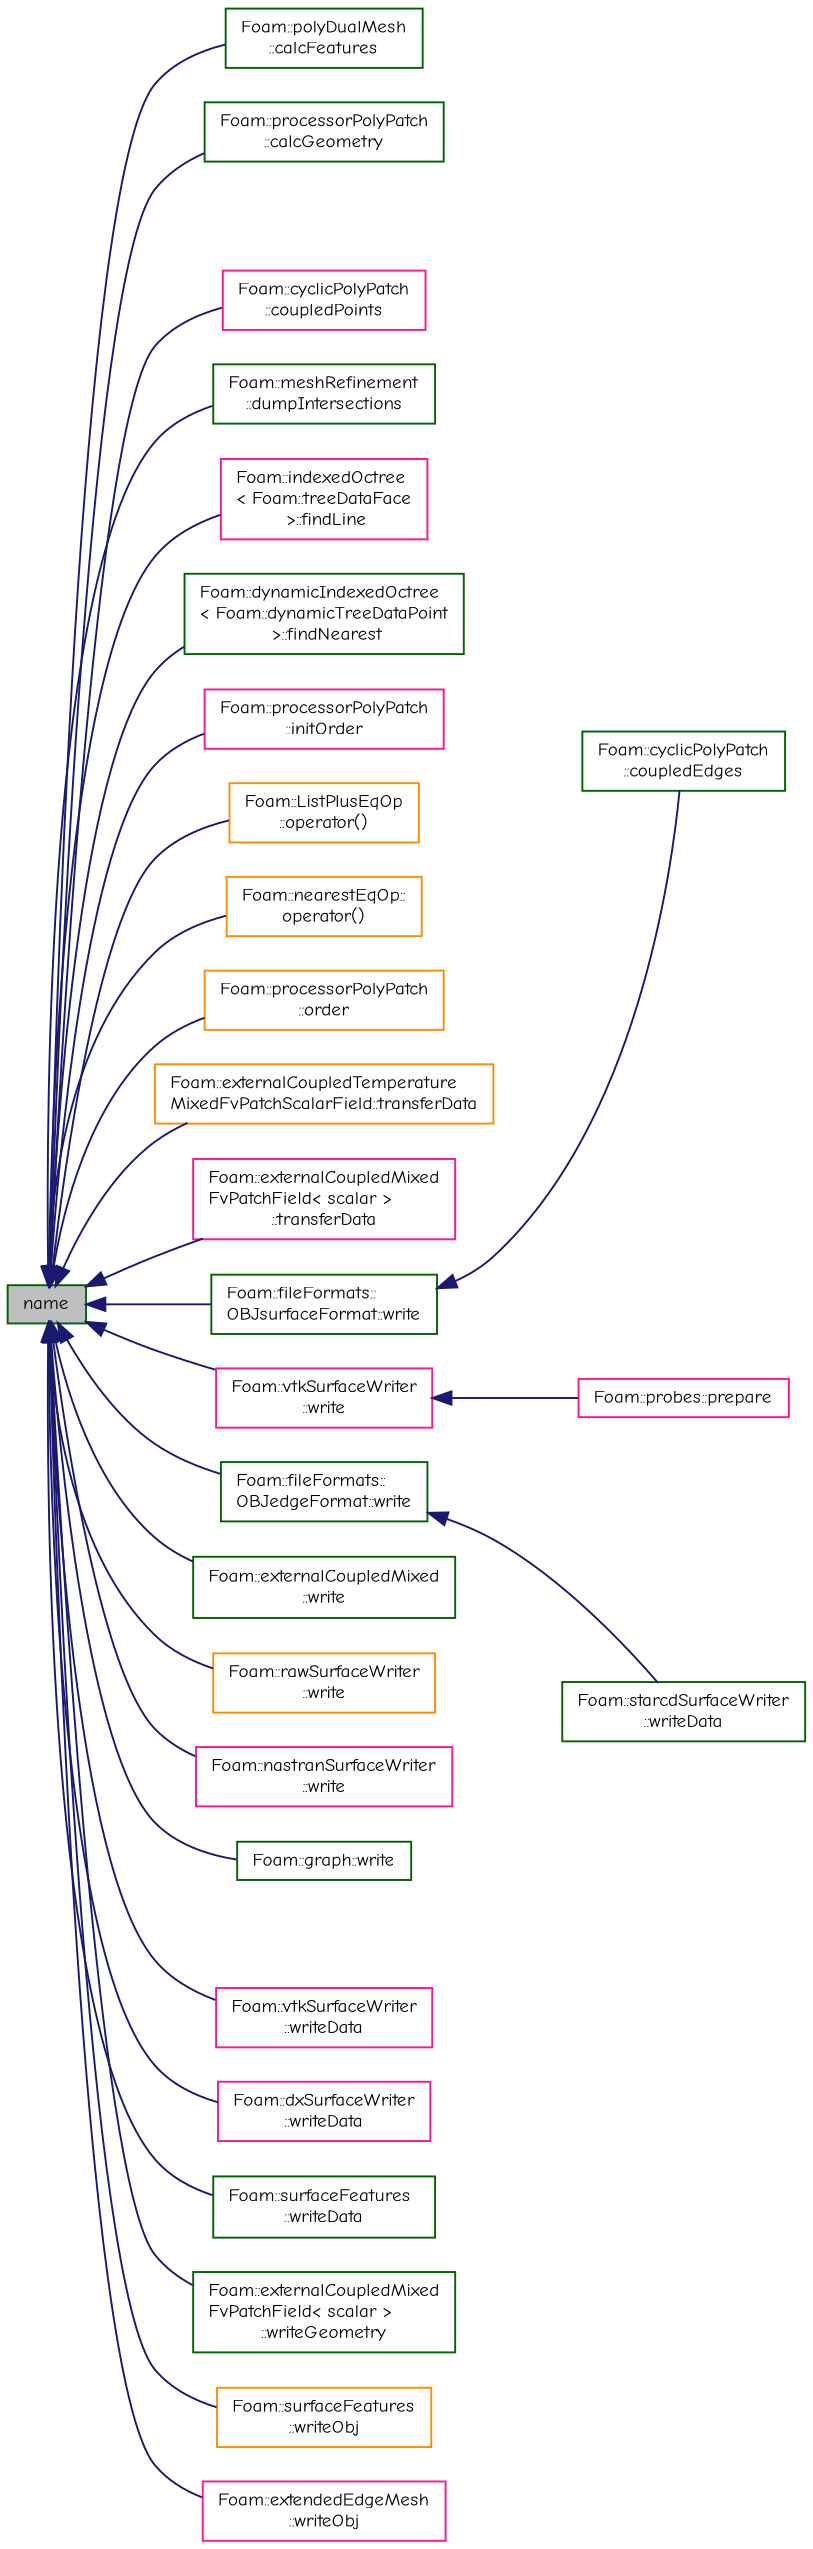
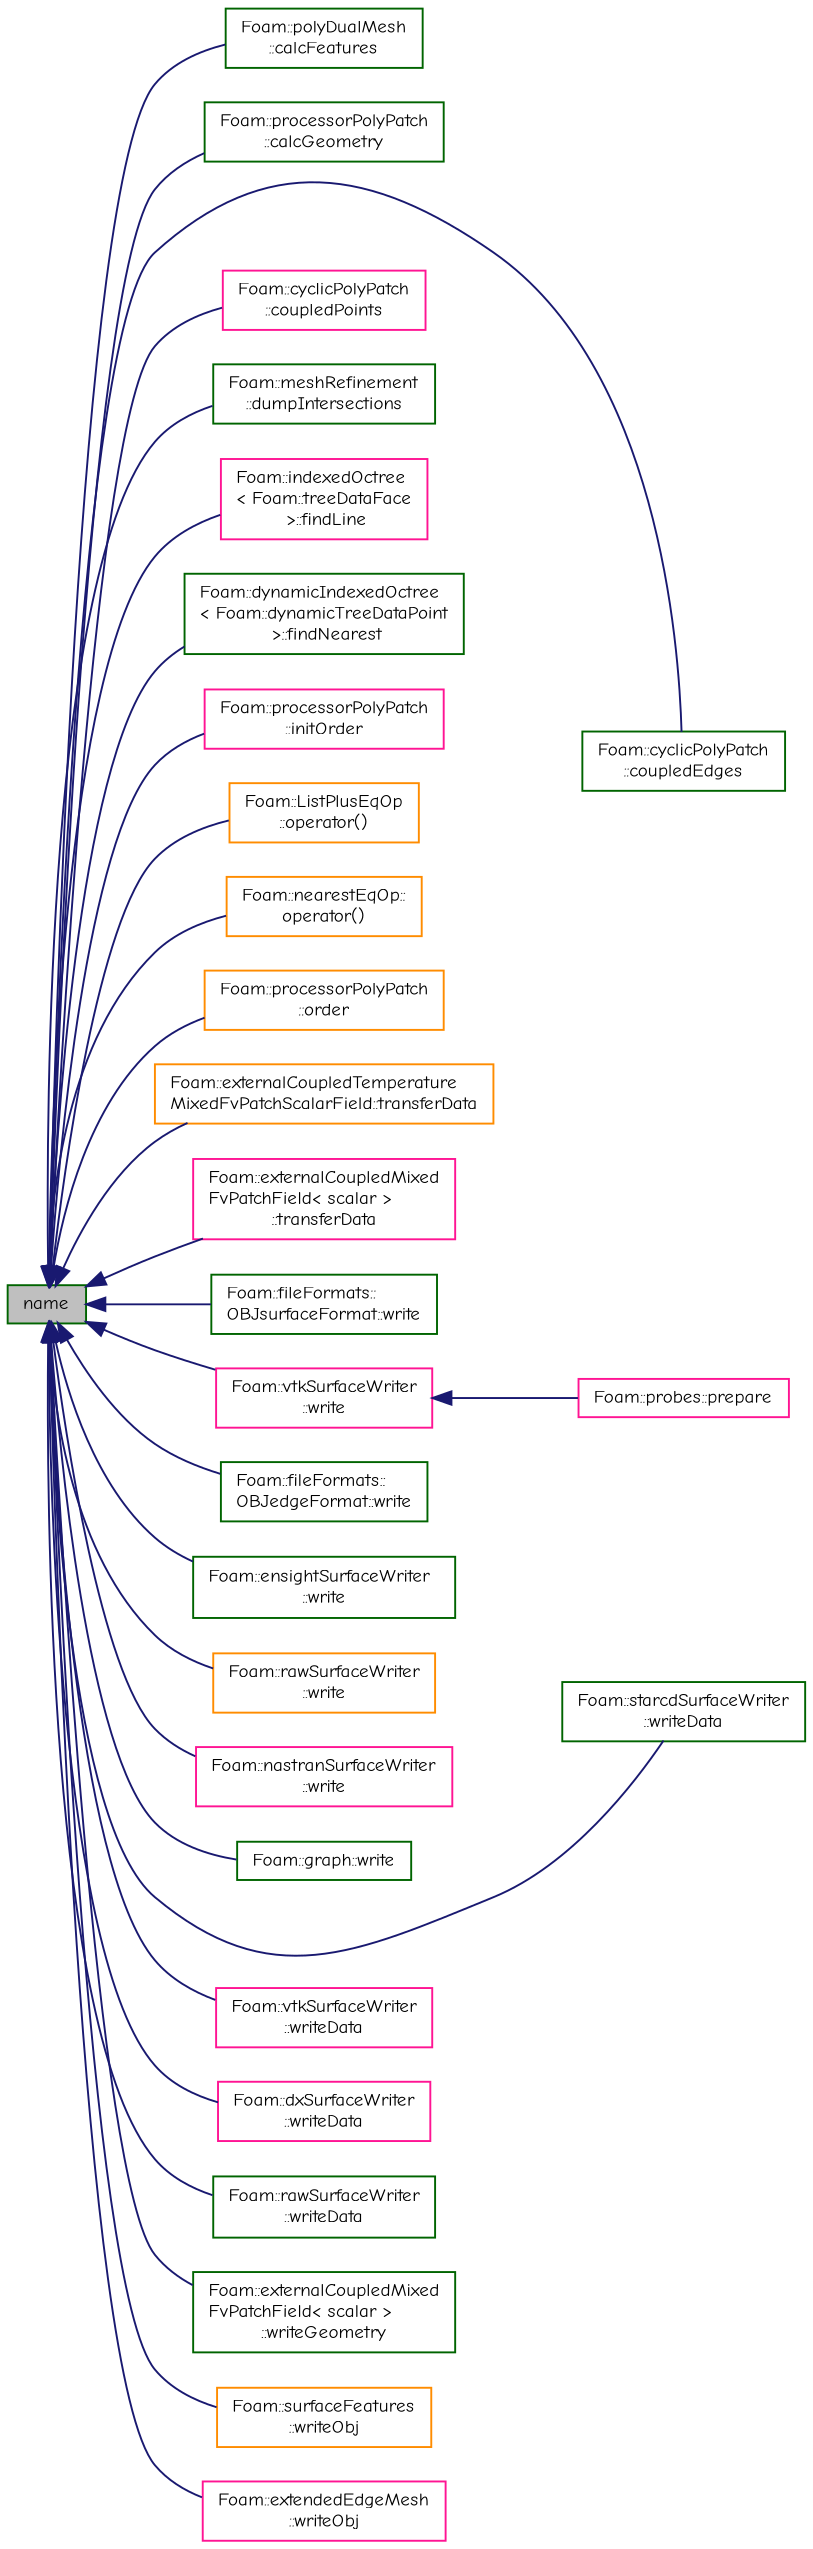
(617, 1061) -> (150, 263)
(324, 1587) -> (324, 1587)
(562, 1588) -> (165, 1904)
(324, 2207) -> (324, 2207)
